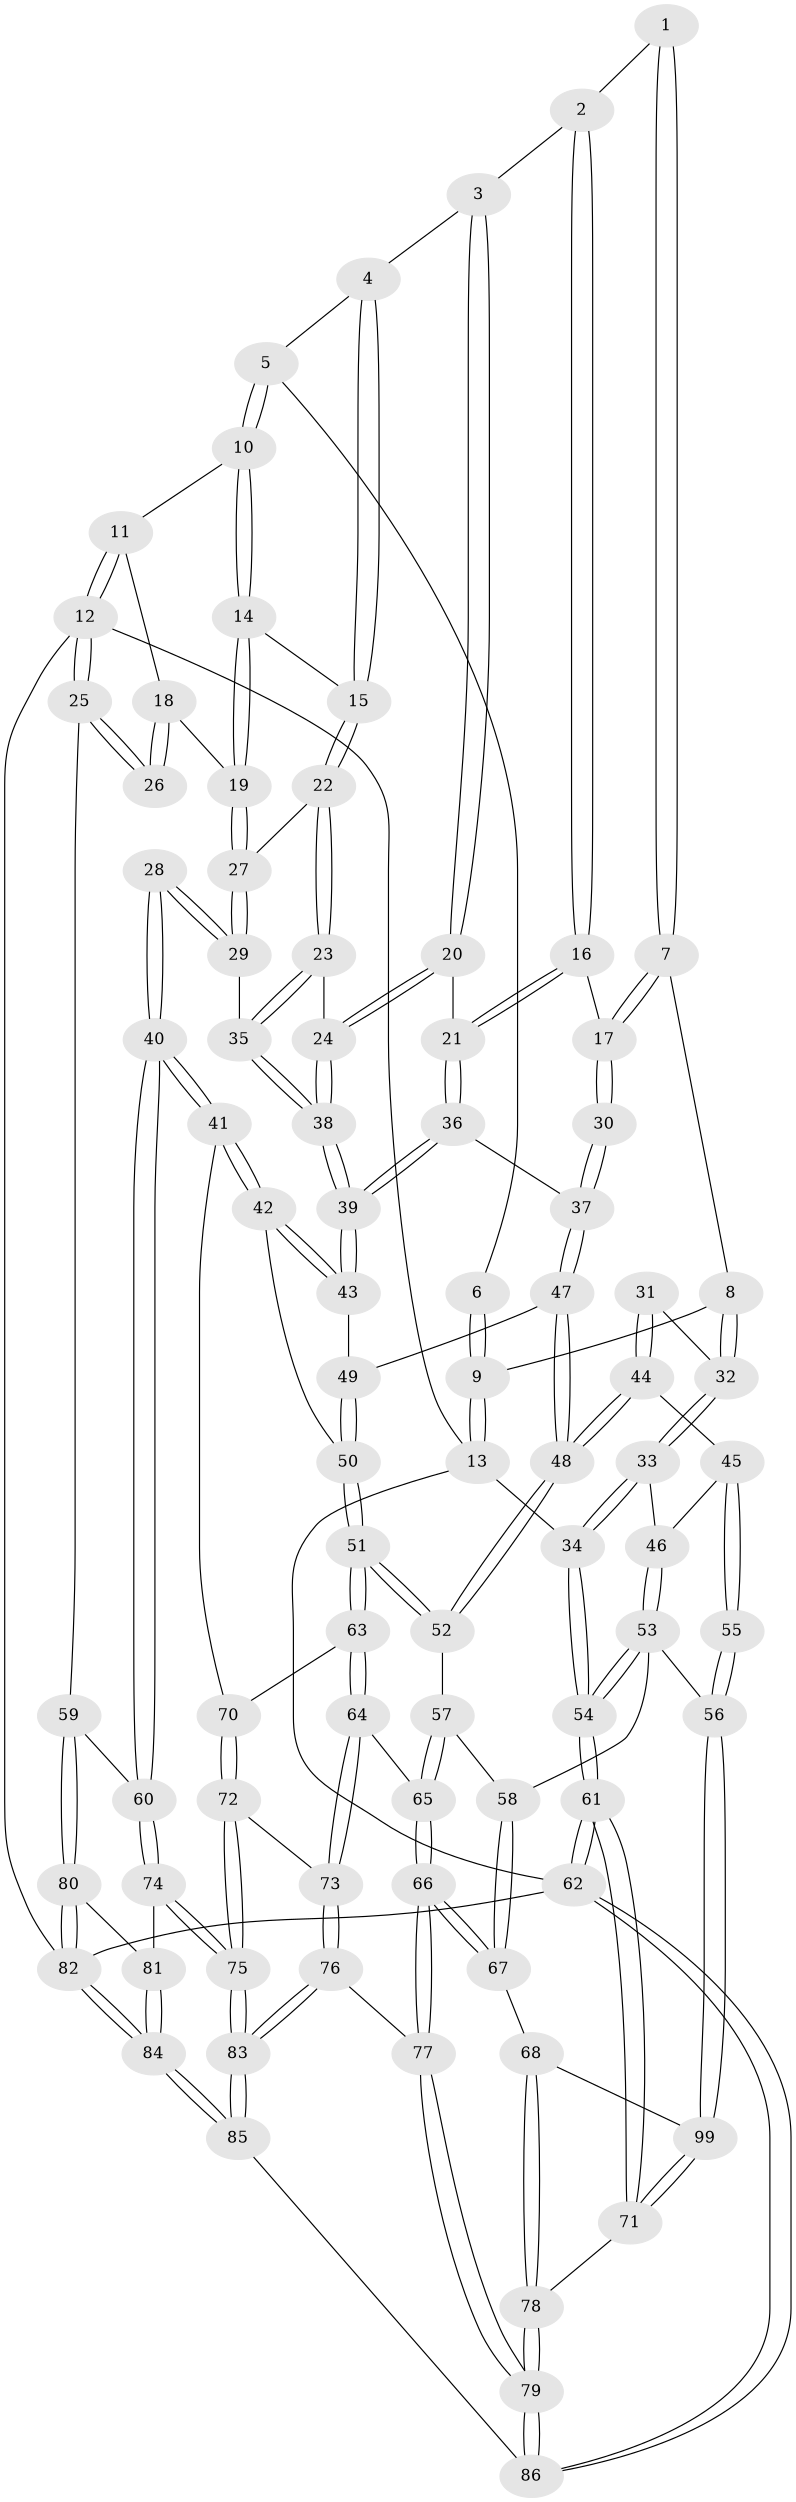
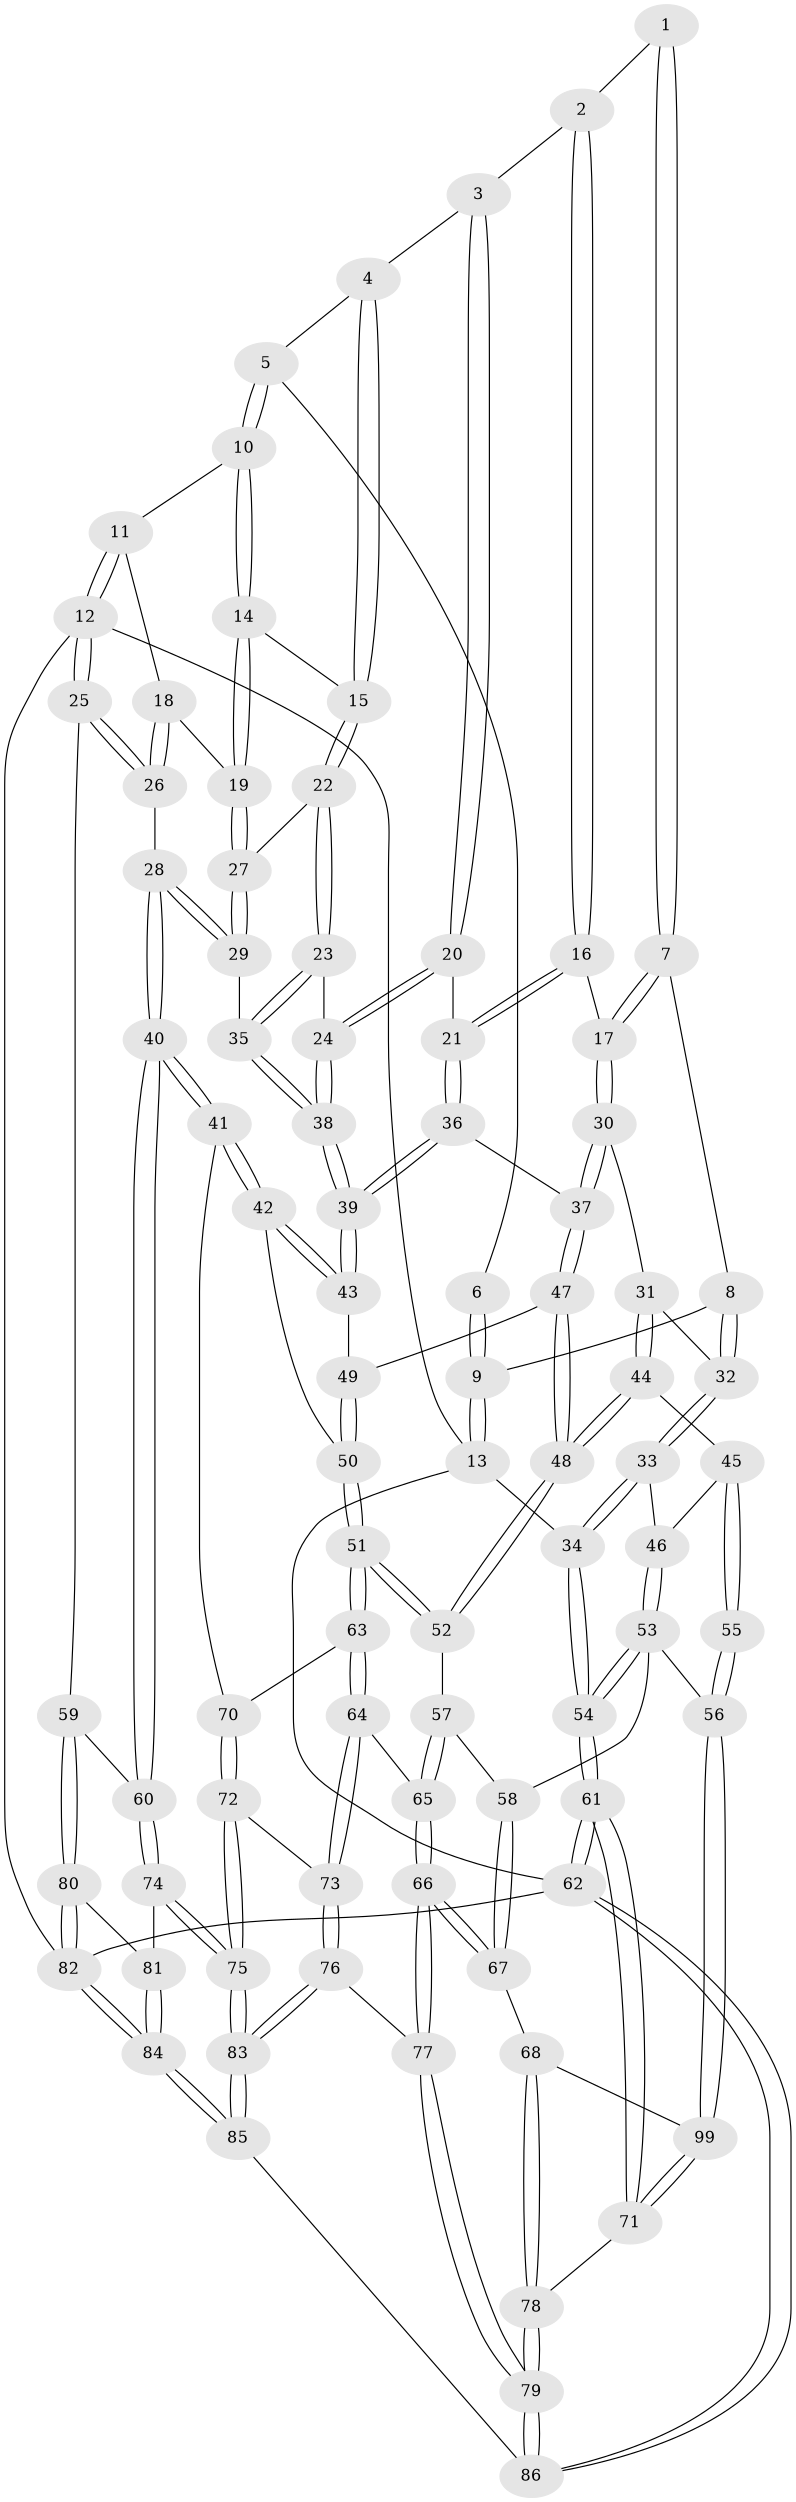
none -> (155, 829)
none -> (629, 1208)
